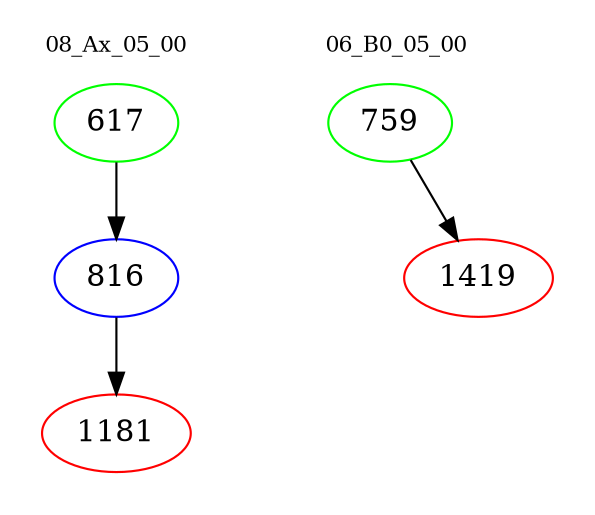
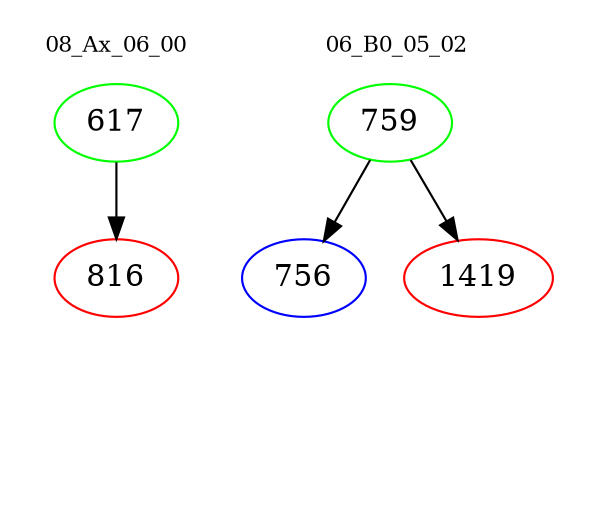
(116, 46) -> (116, 46)
(397, 46) -> (397, 46)
(116, 278) -> (116, 278)
none -> (304, 278)
(116, 433) -> none
